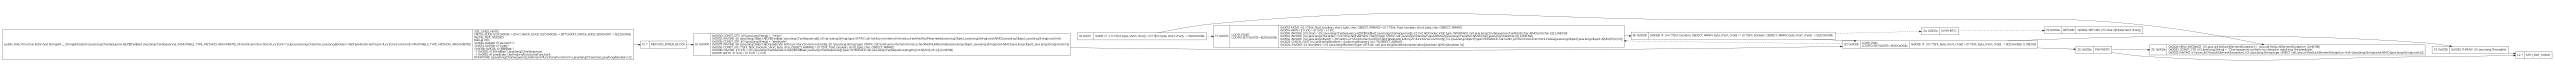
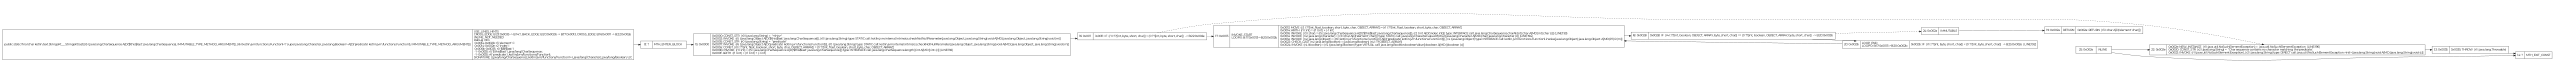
(1710, 20) -> (1710, 20)
(1949, 31) -> (1949, 31)
(2001, 31) -> (2001, 31)
(1240, 35) -> (1242, 35)
(2229, 36) -> (2428, 50)
(1734, 42) -> (1734, 42)
(668, 45) -> (668, 45)
(2056, 49) -> none
(1455, 50) -> (1073, 39)
(2102, 50) -> (2102, 50)
